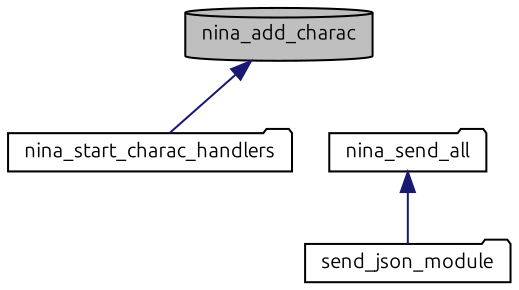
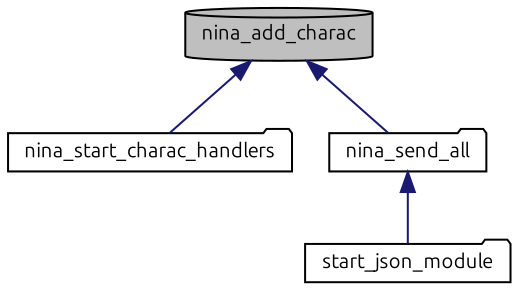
none -> (355, 104)
(408, 263) -> (408, 263)
